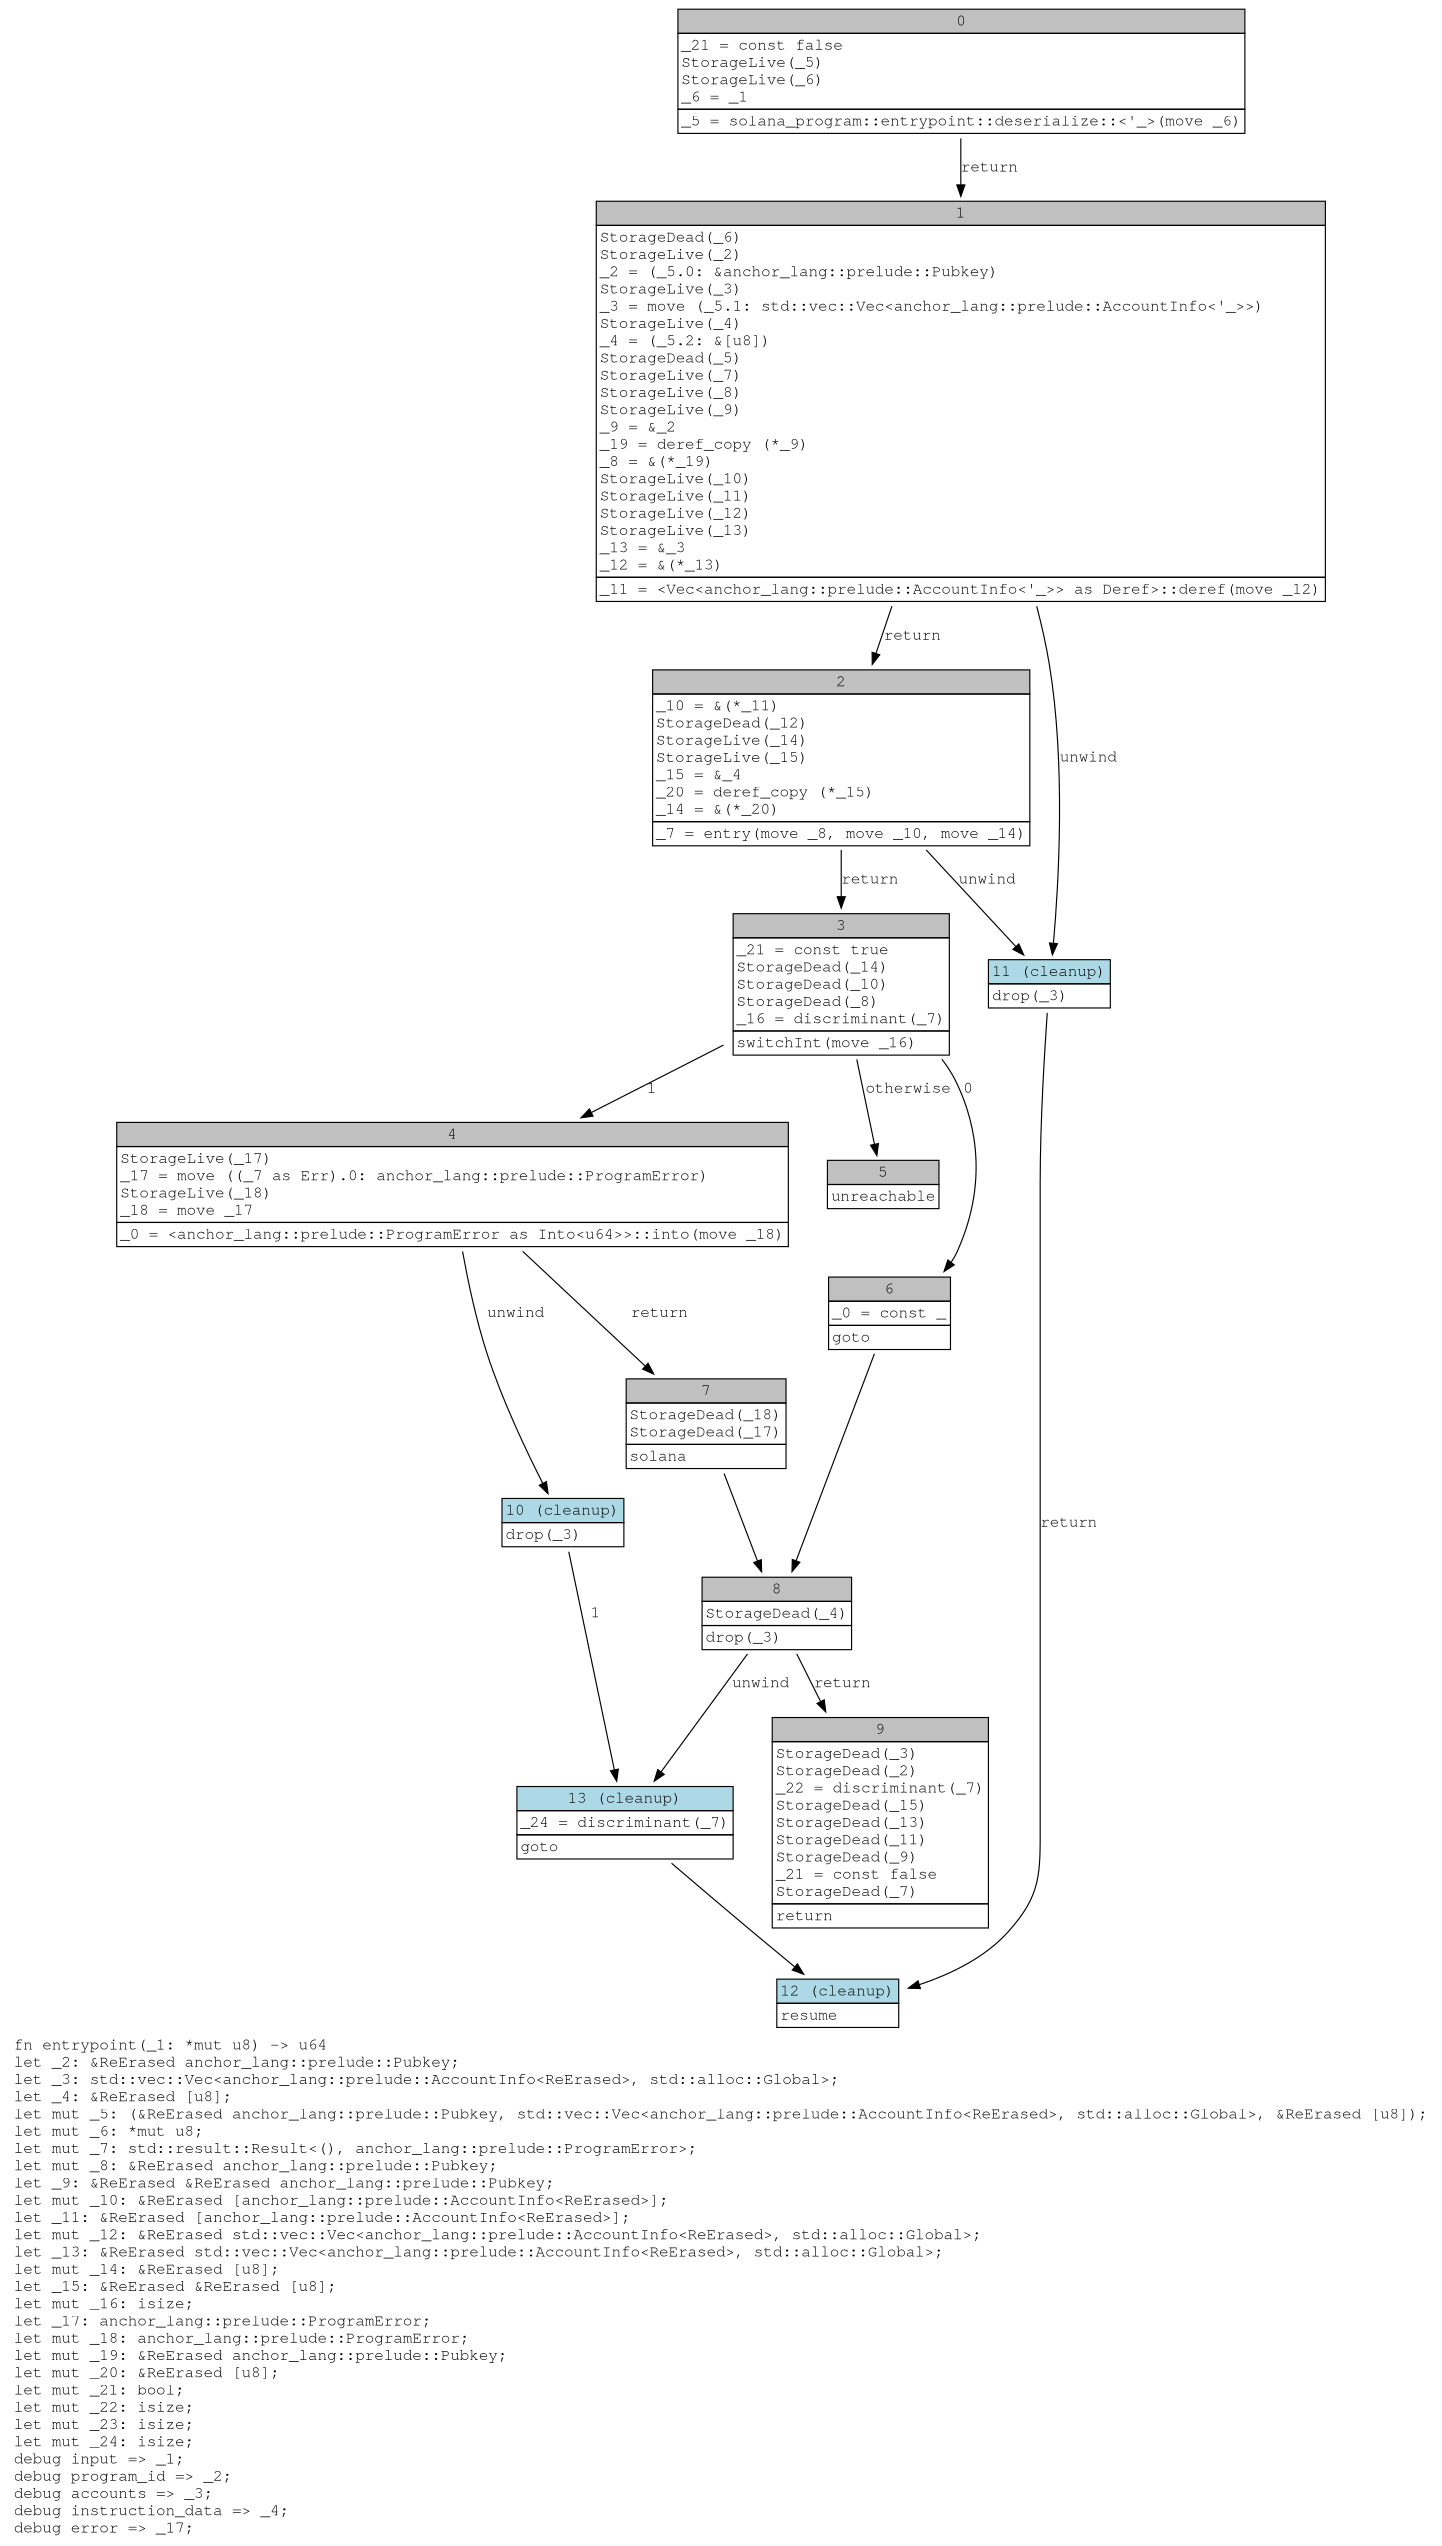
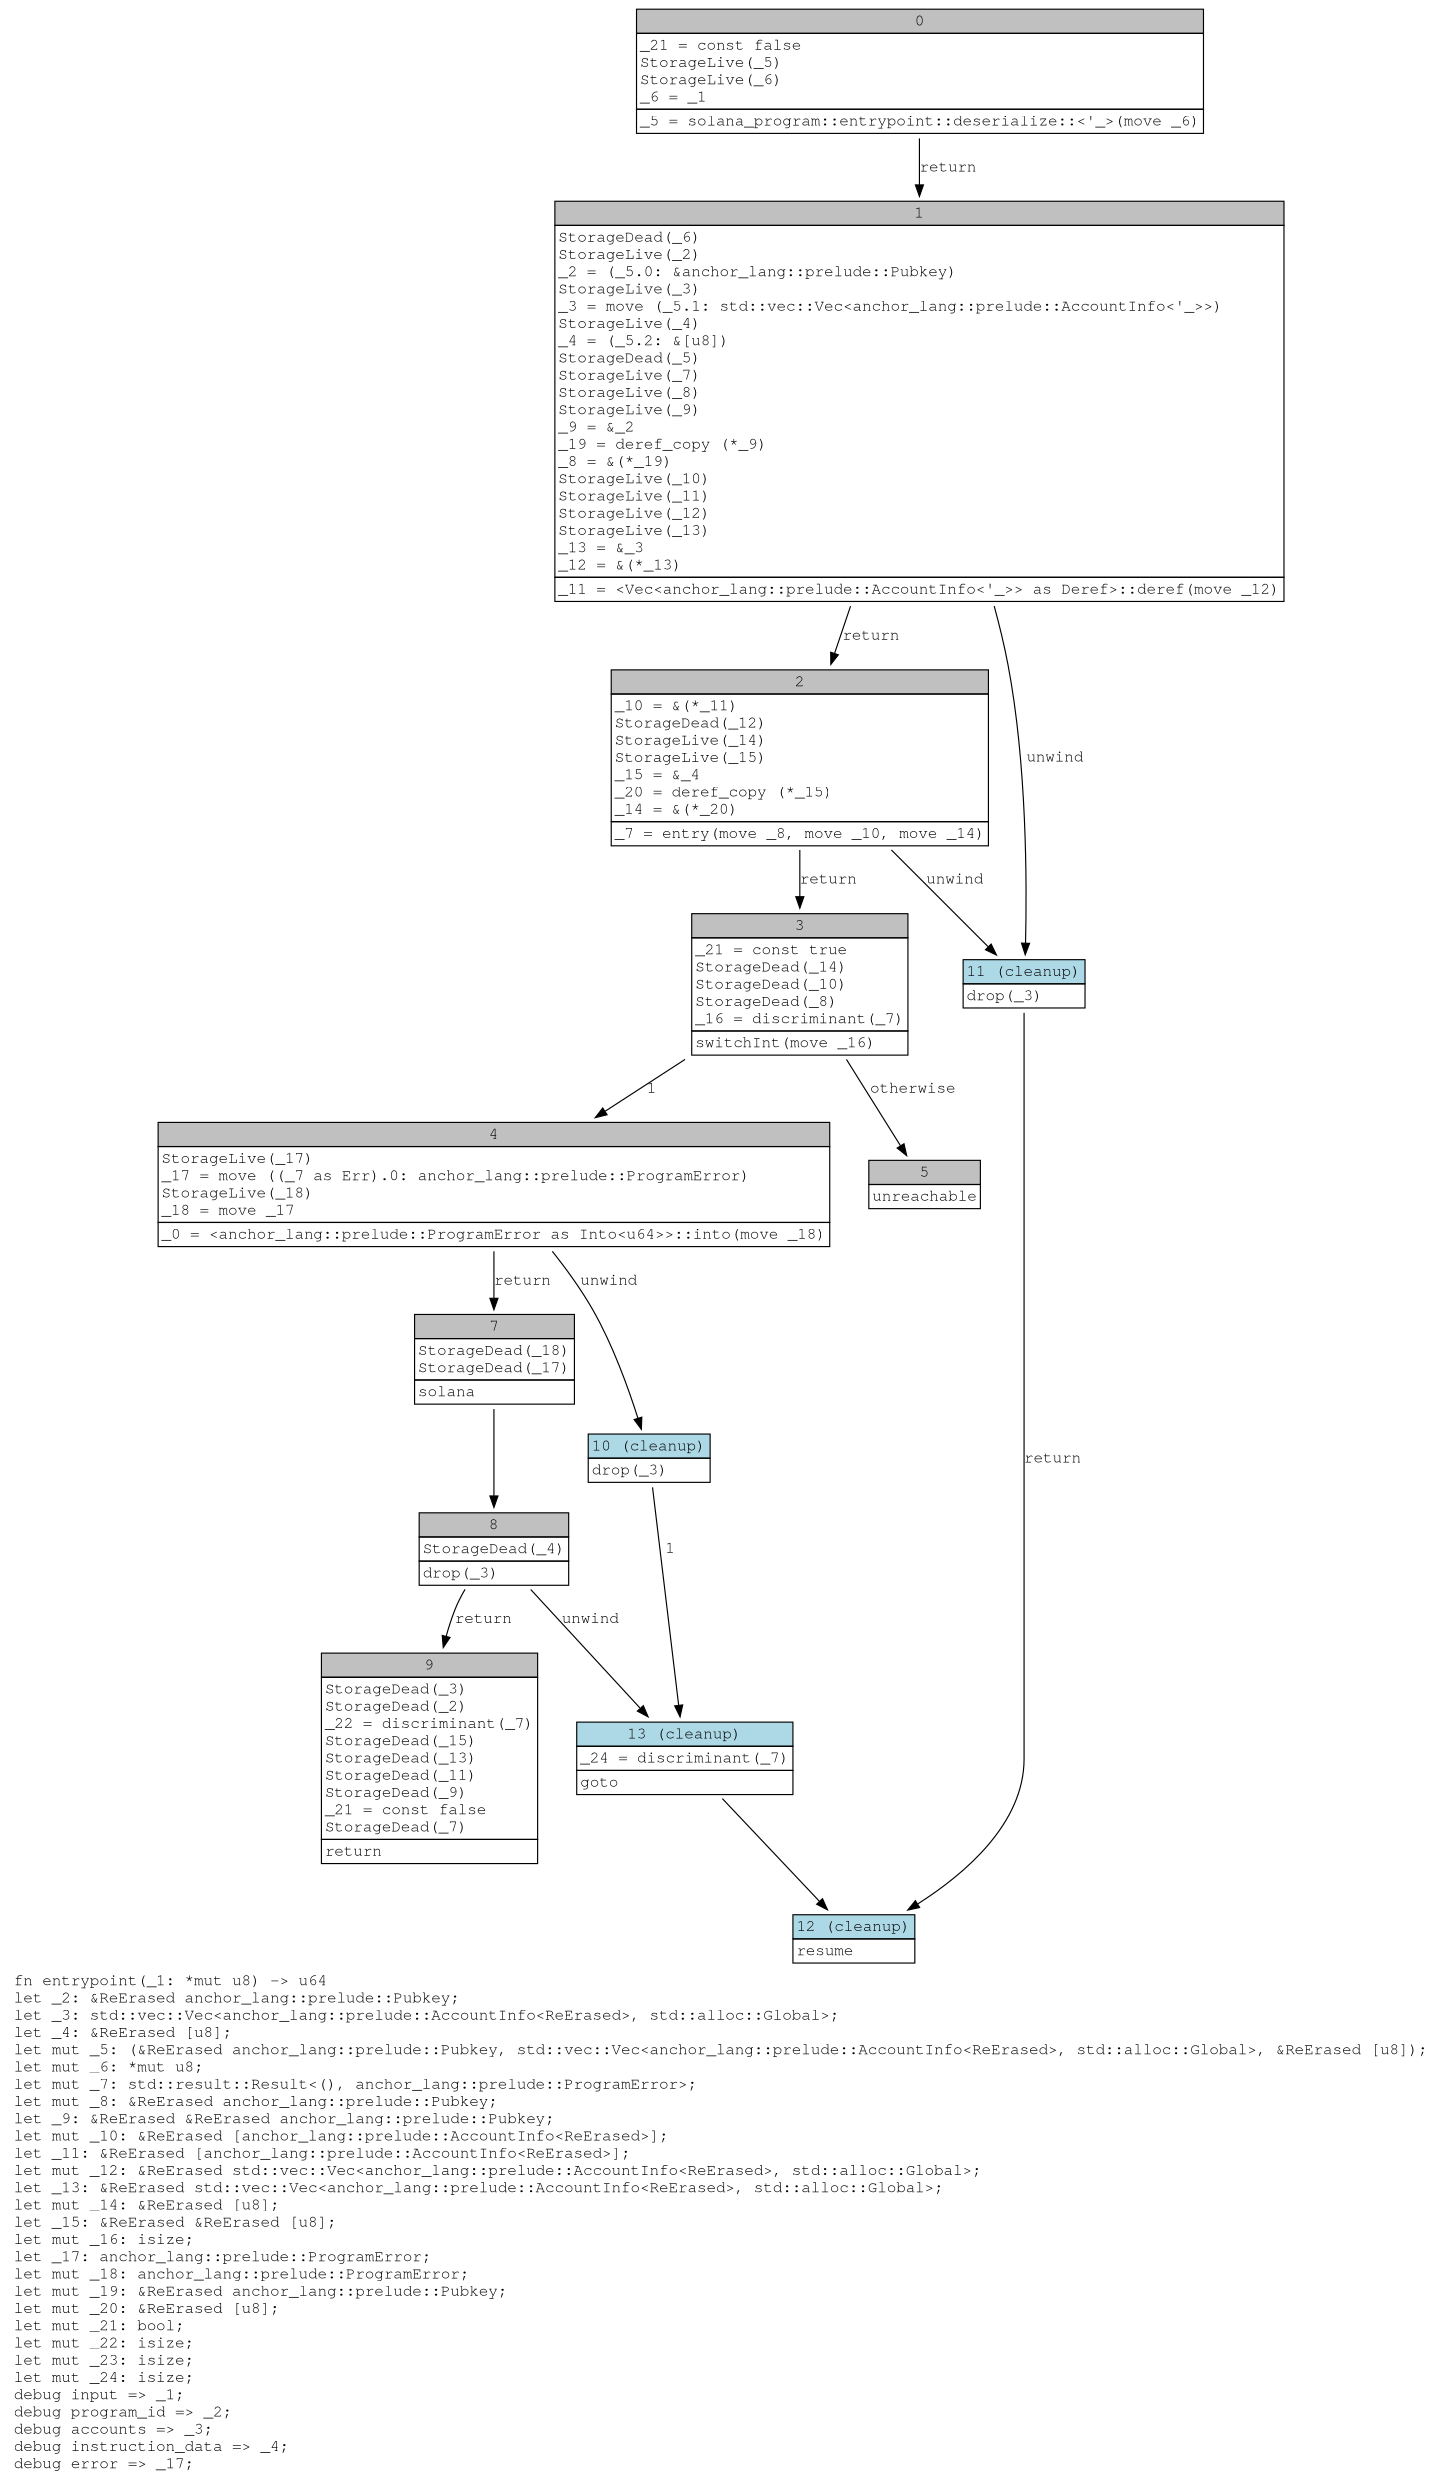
(890, 1313) -> none
